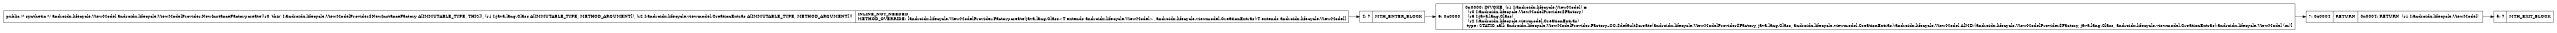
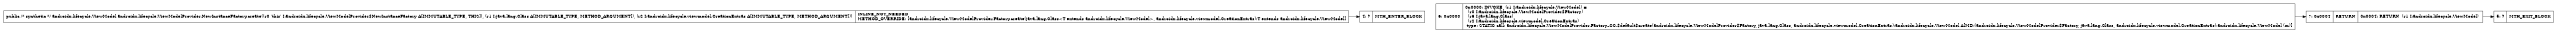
(1429, 17) -> none
